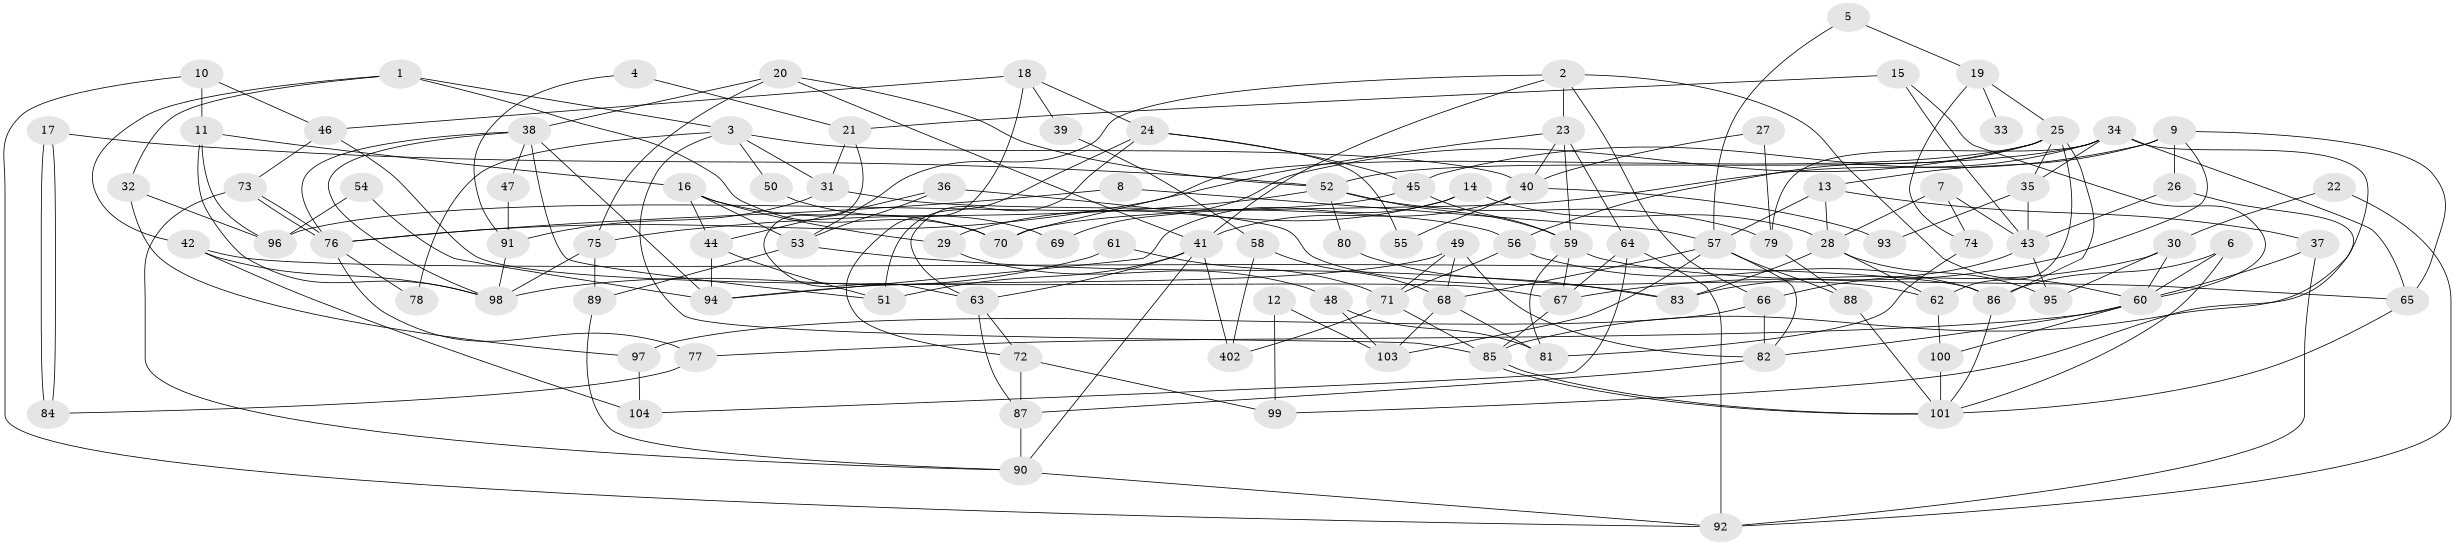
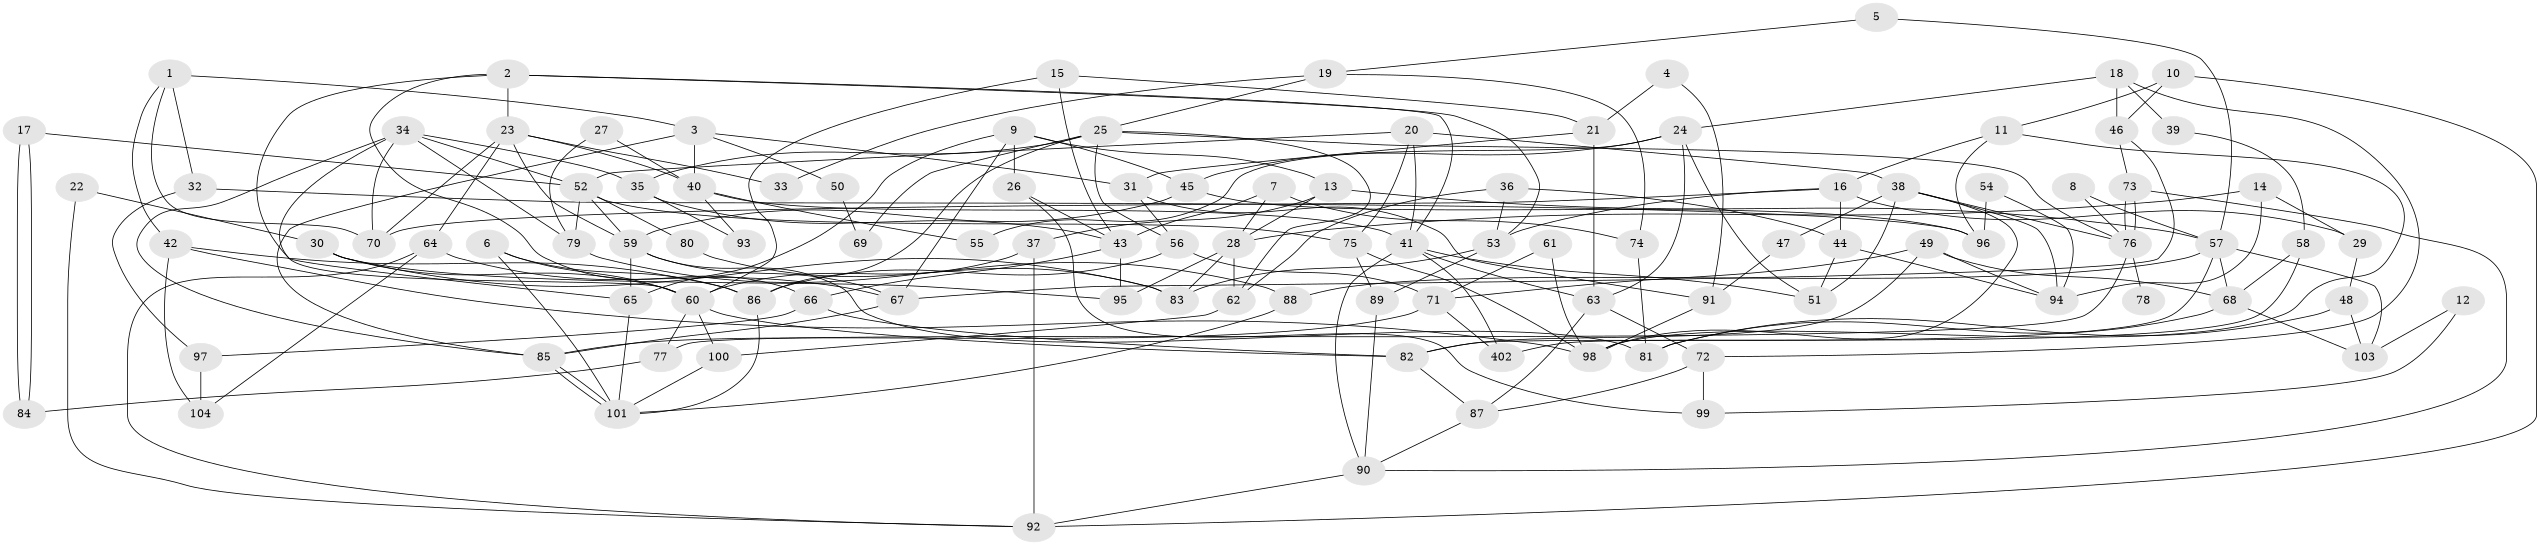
(528, 155) -> none
none -> (633, 156)
